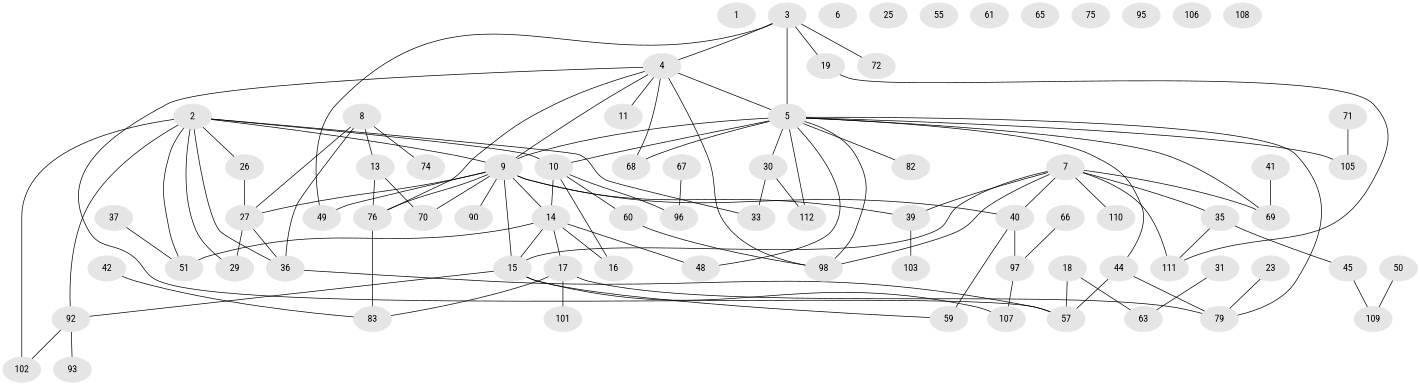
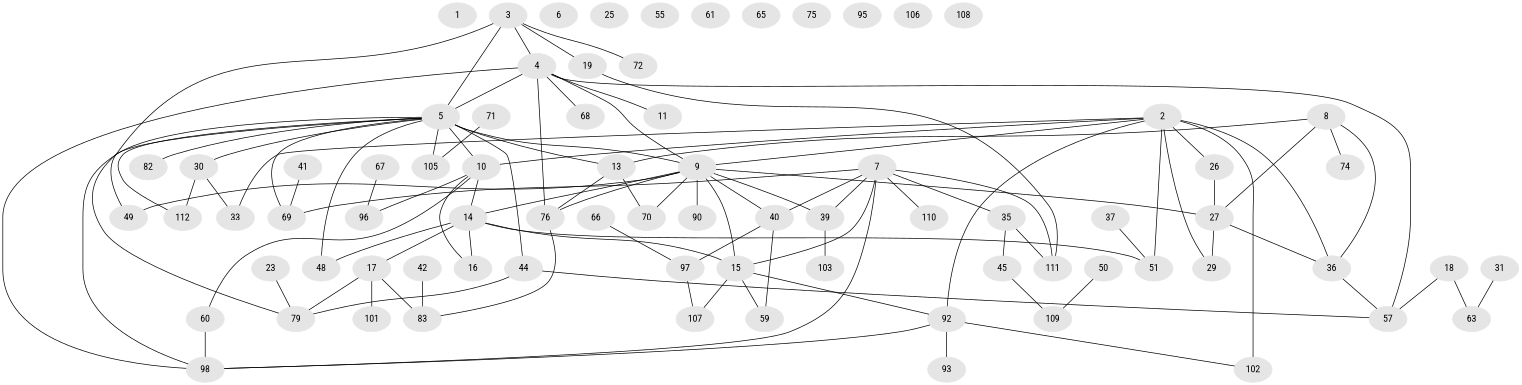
(707, 138) -> (526, 147)
none -> (719, 348)
